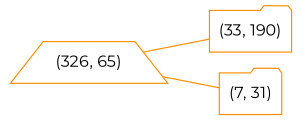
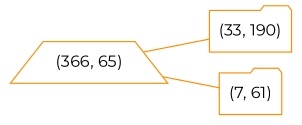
(89, 62) -> (89, 62)
(251, 94) -> (251, 94)
